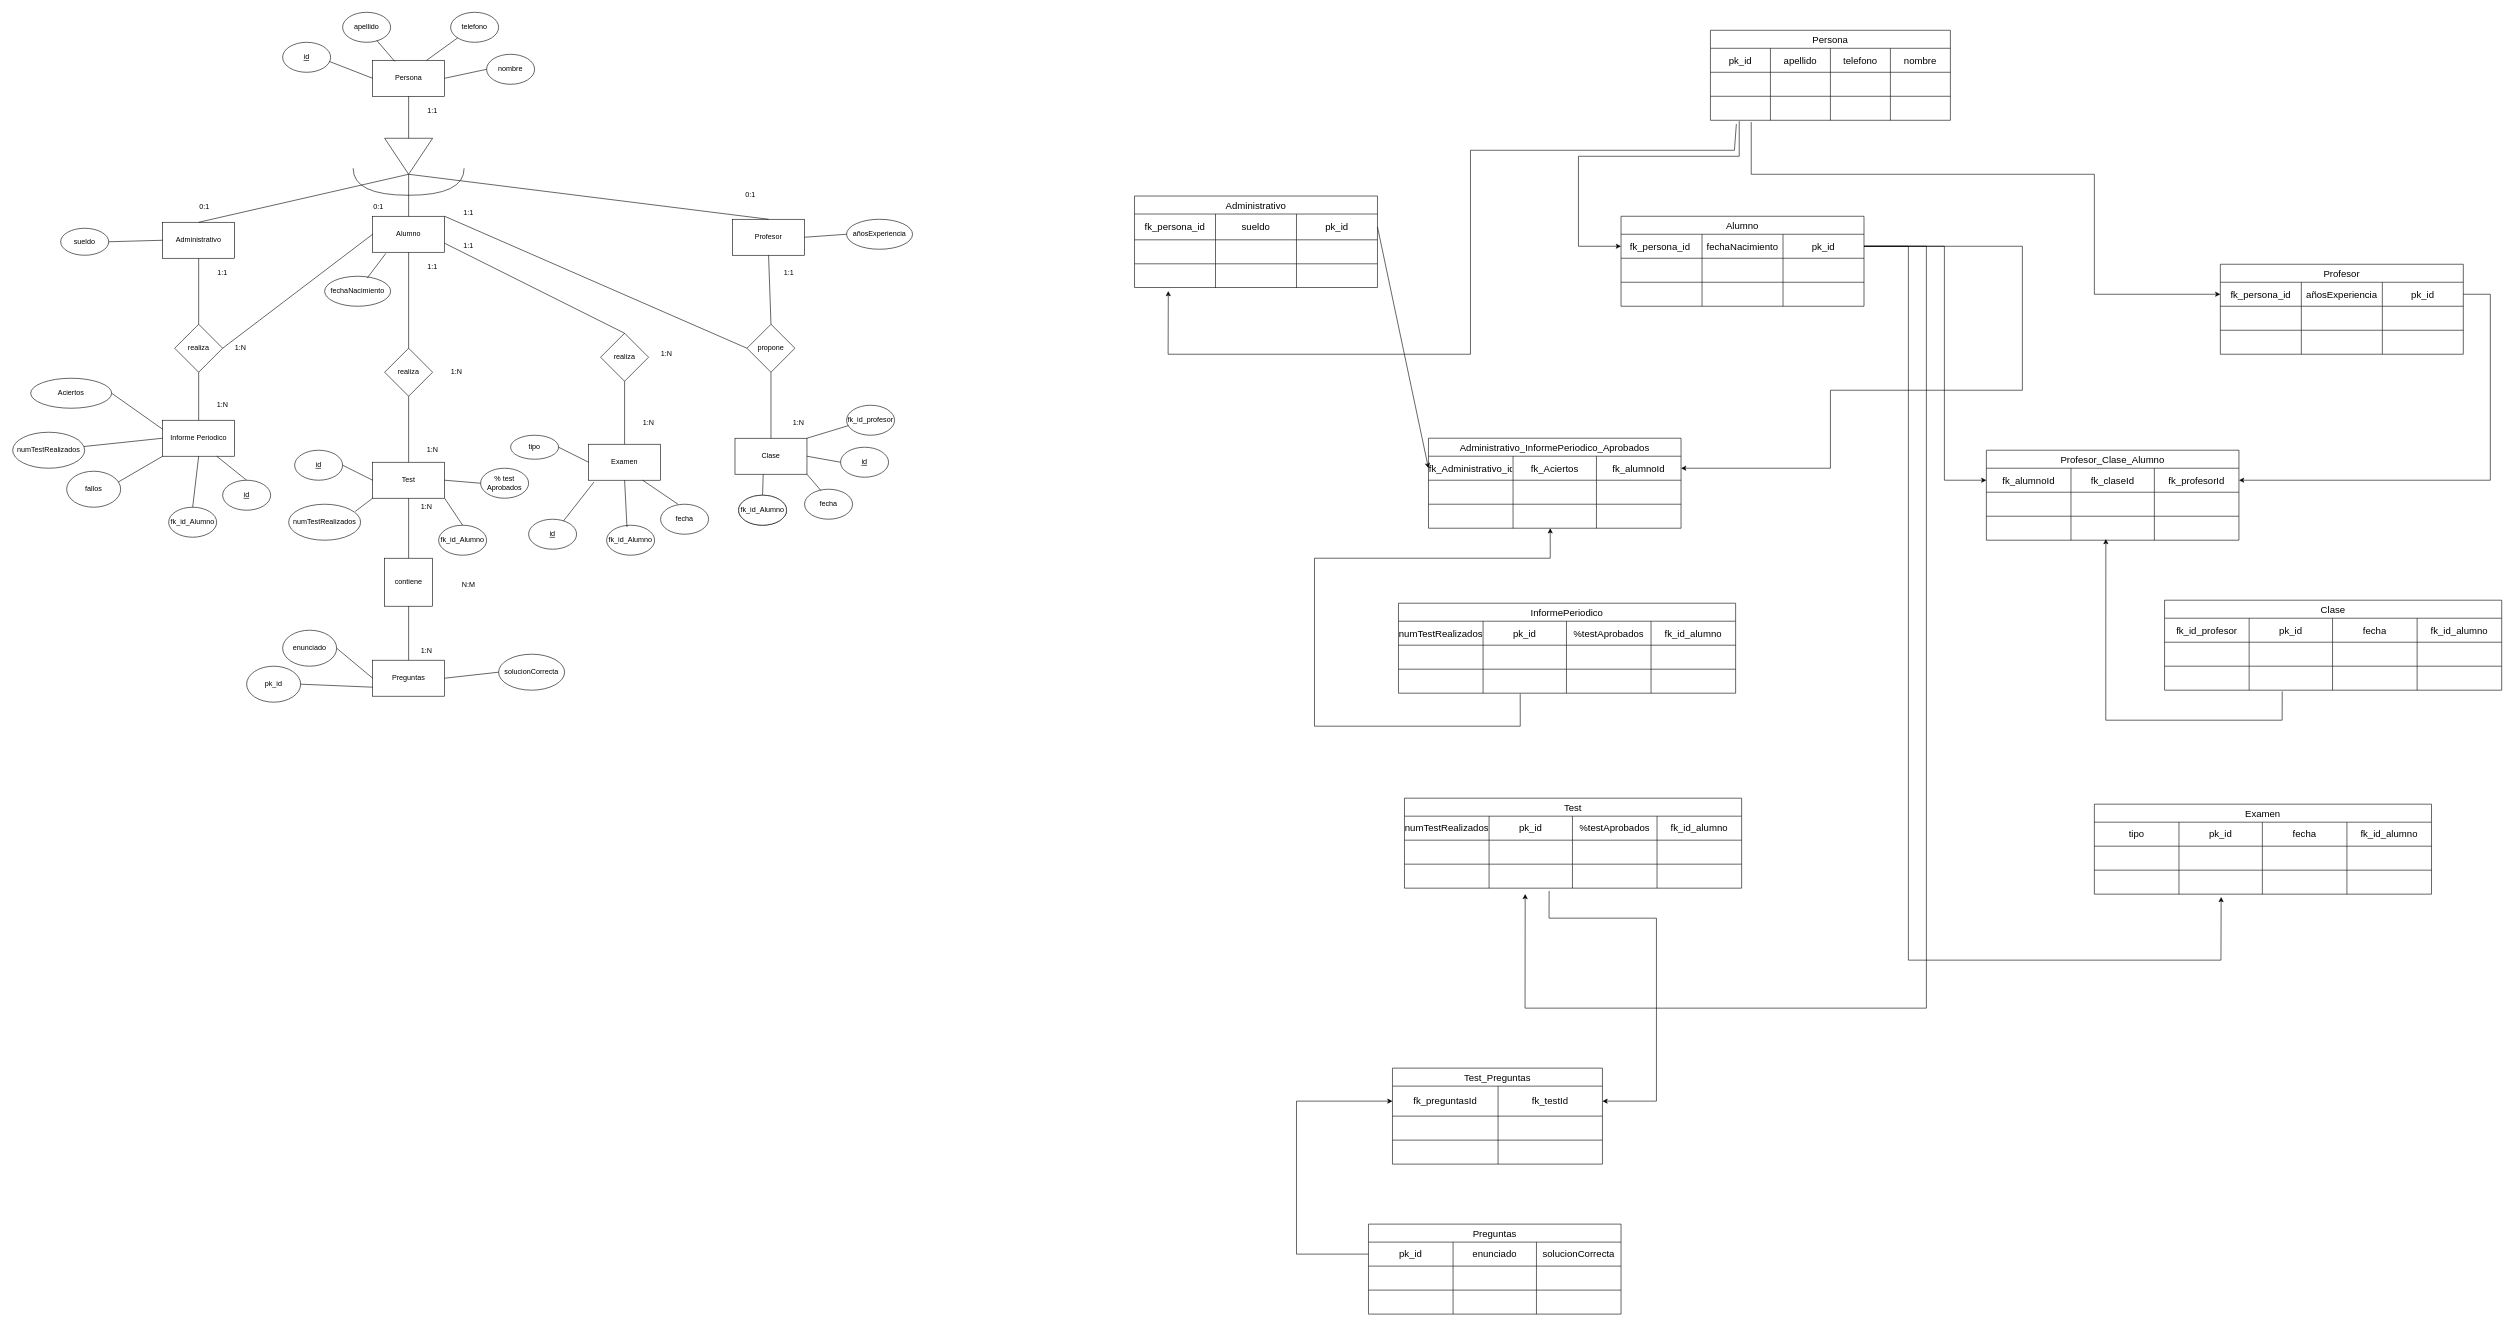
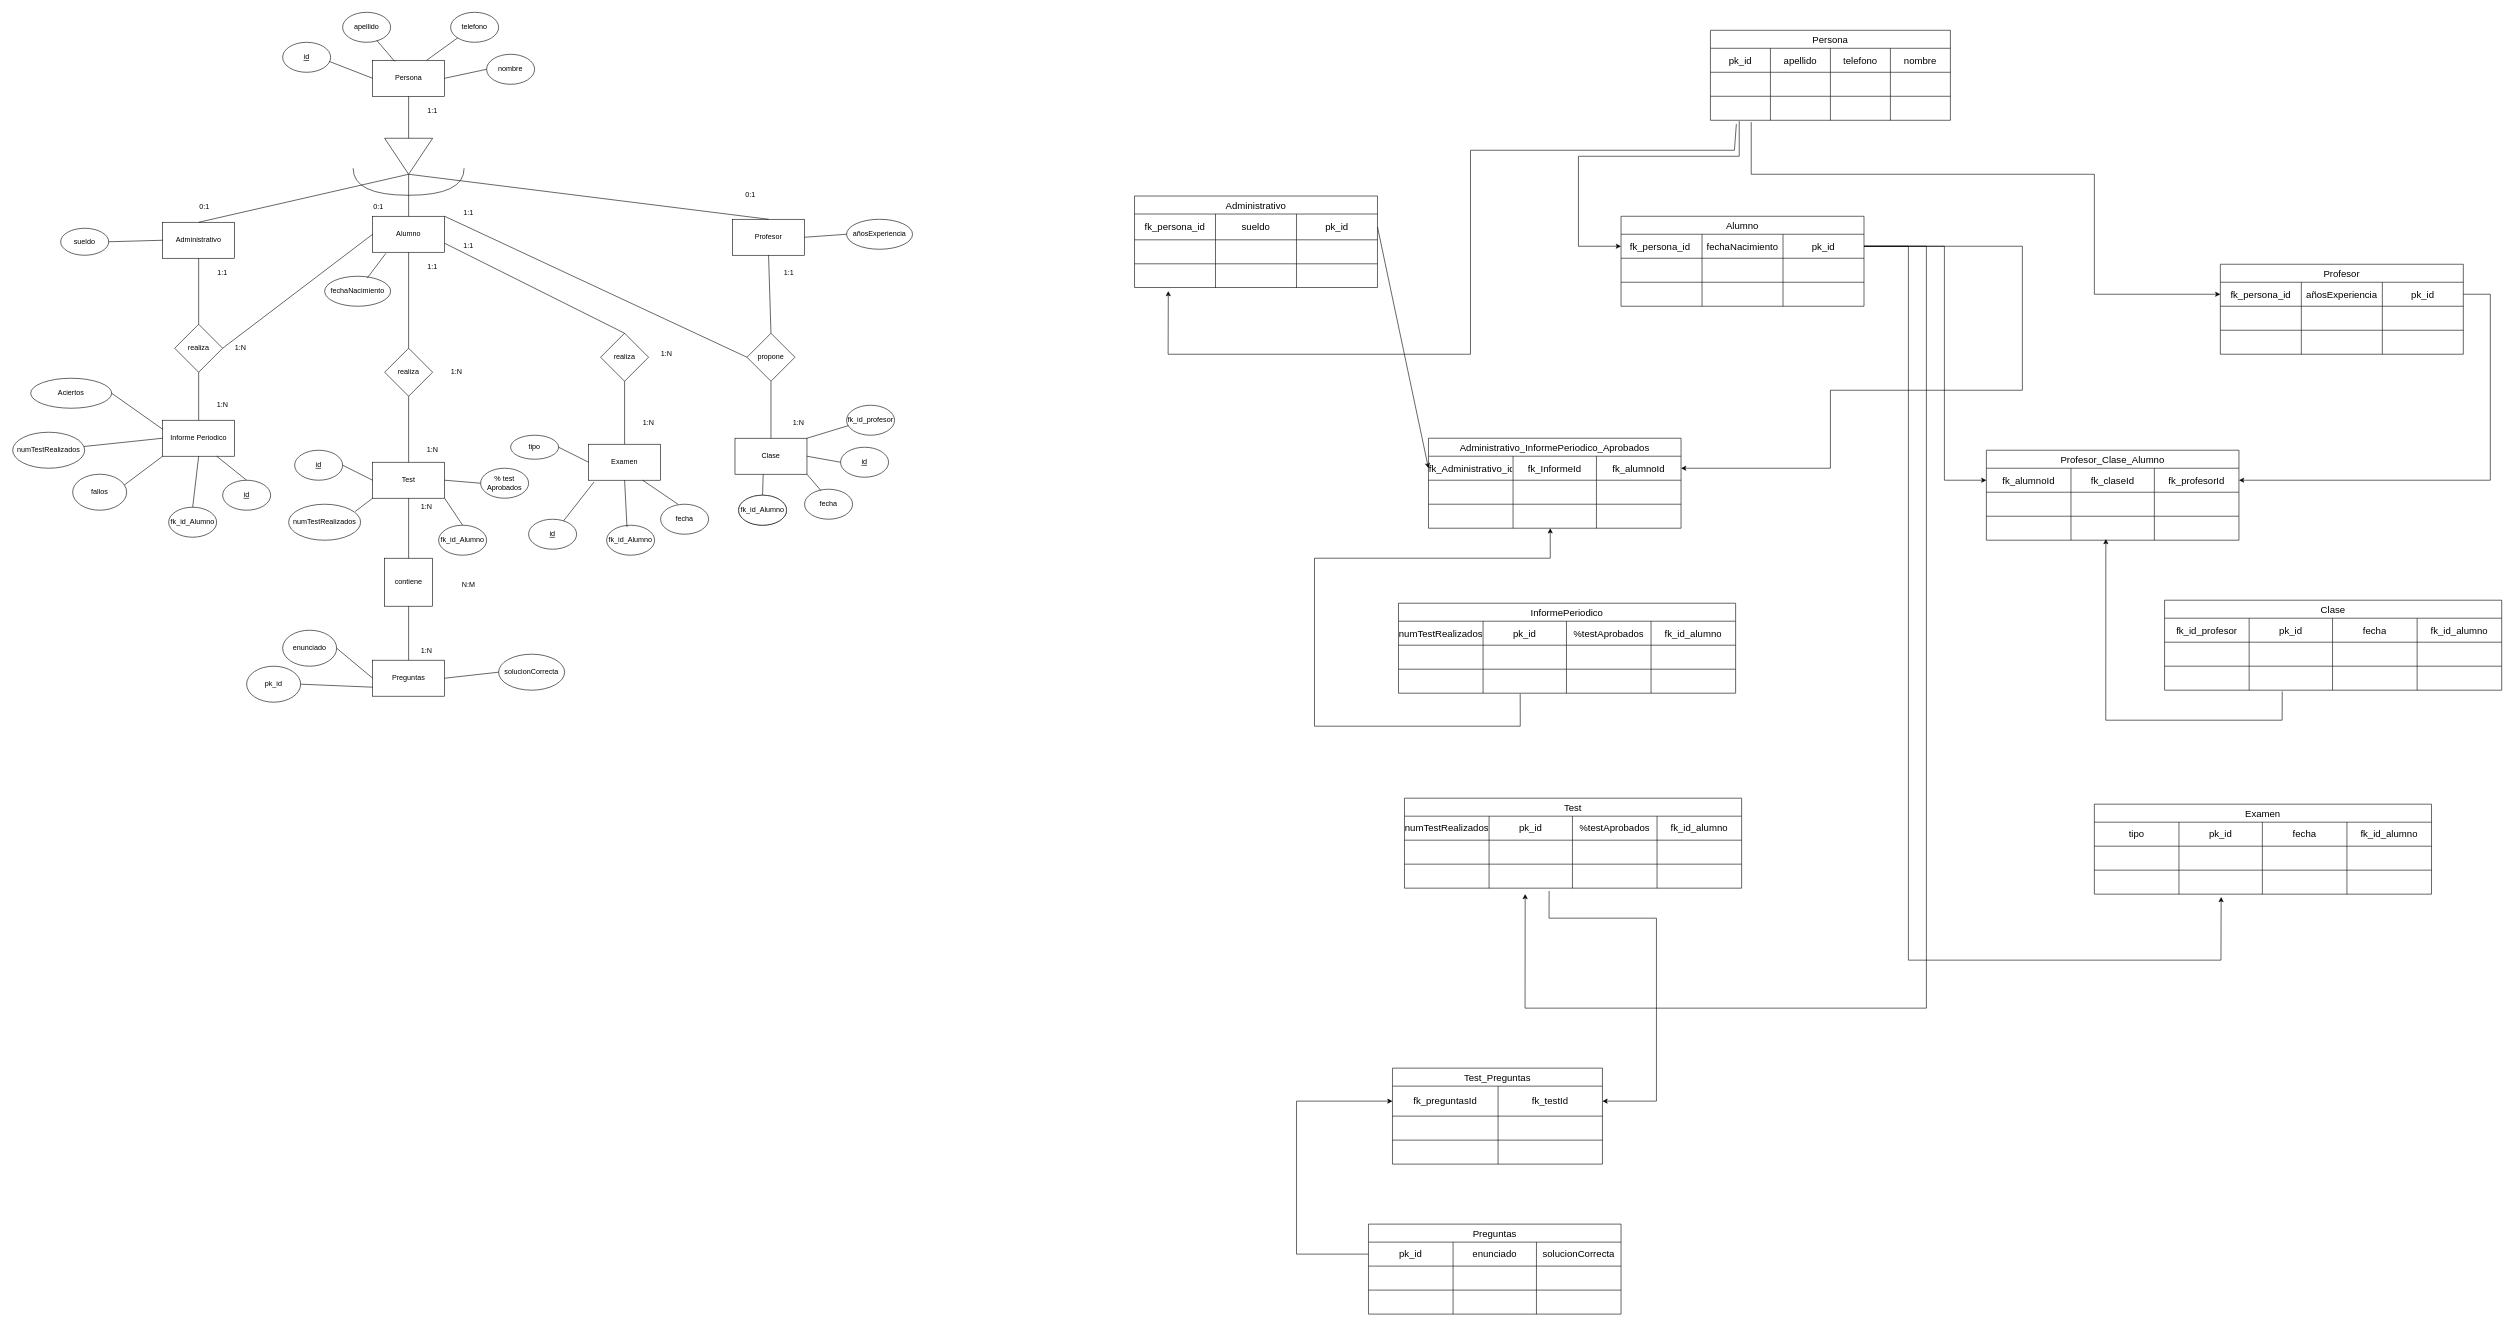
(771, 348) -> (771, 357)
(1555, 468) -> (1555, 468)
(93, 489) -> (99, 492)
